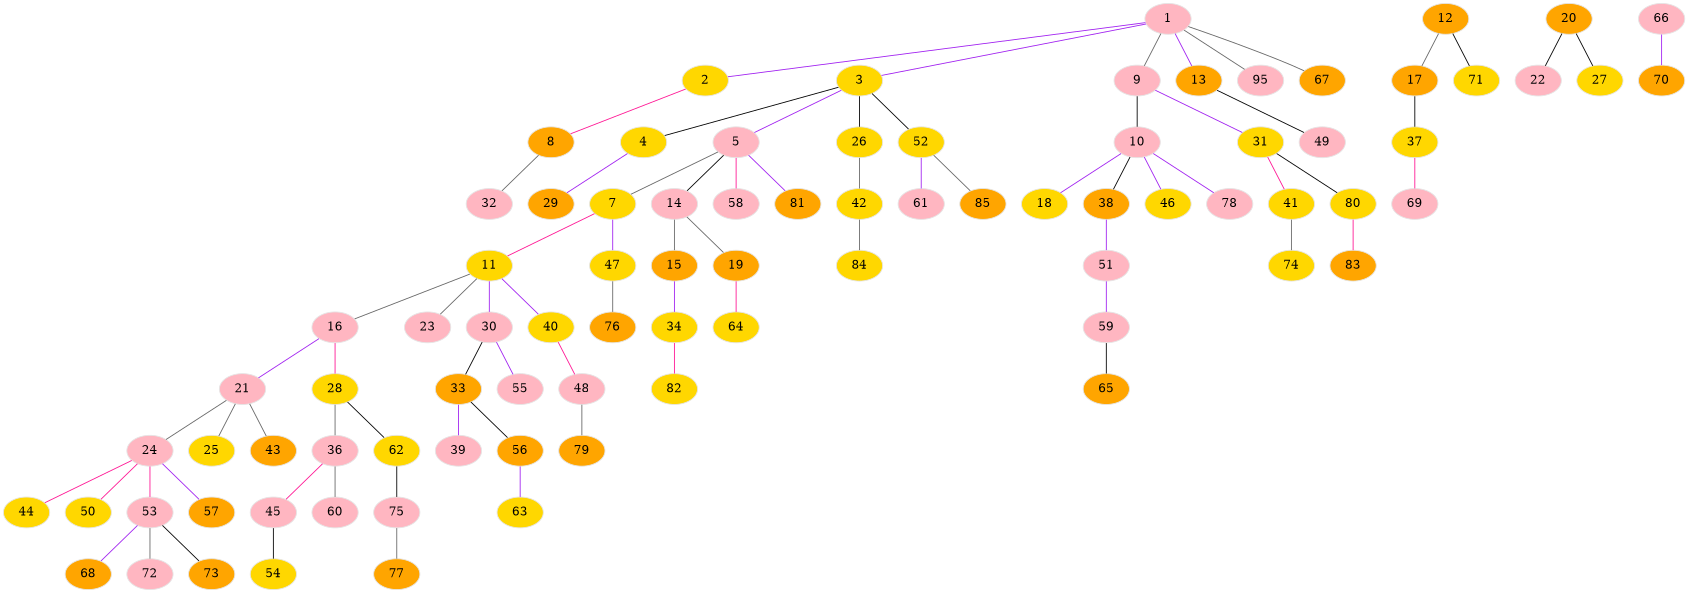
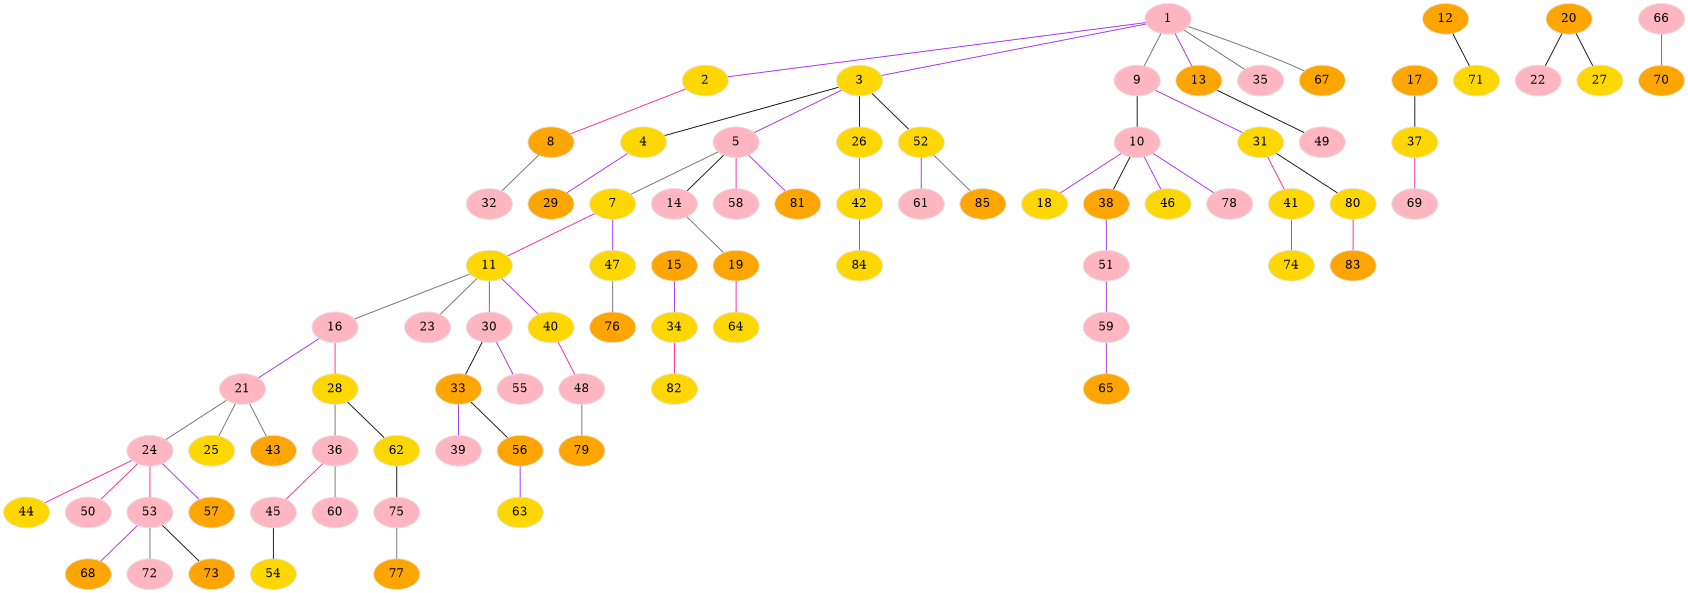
(1430, 50) -> none
(1261, 81) -> (1261, 81)
(674, 235) -> none
(1106, 358) -> (1106, 358)
(88, 512) -> (88, 512)
